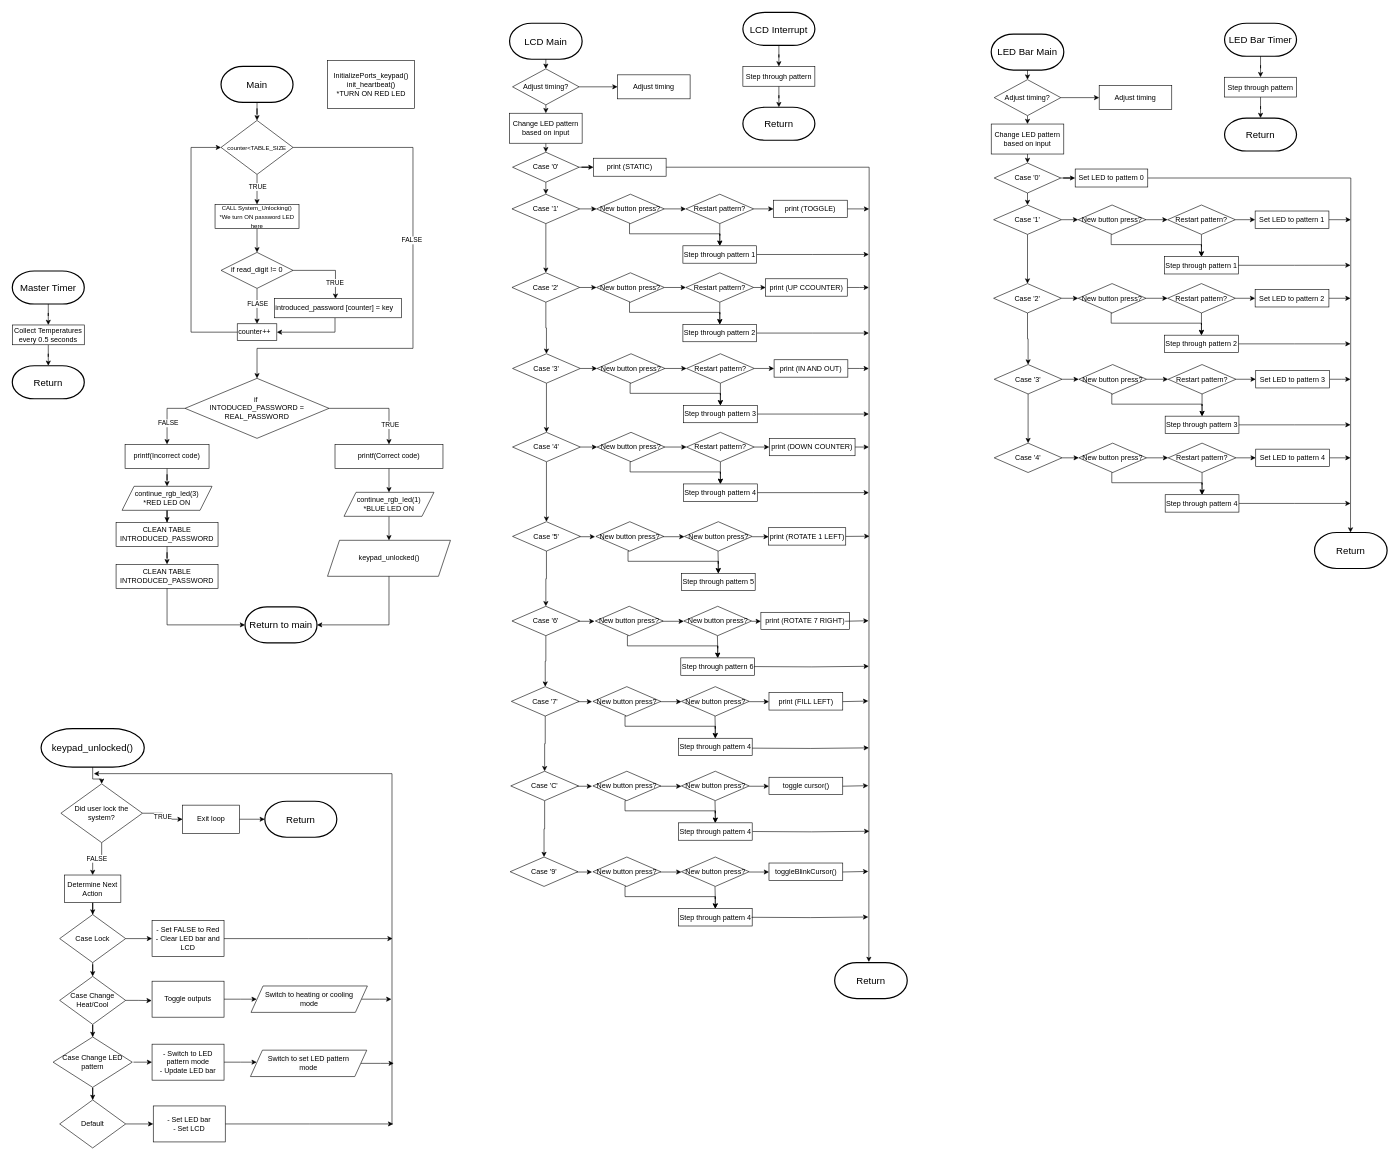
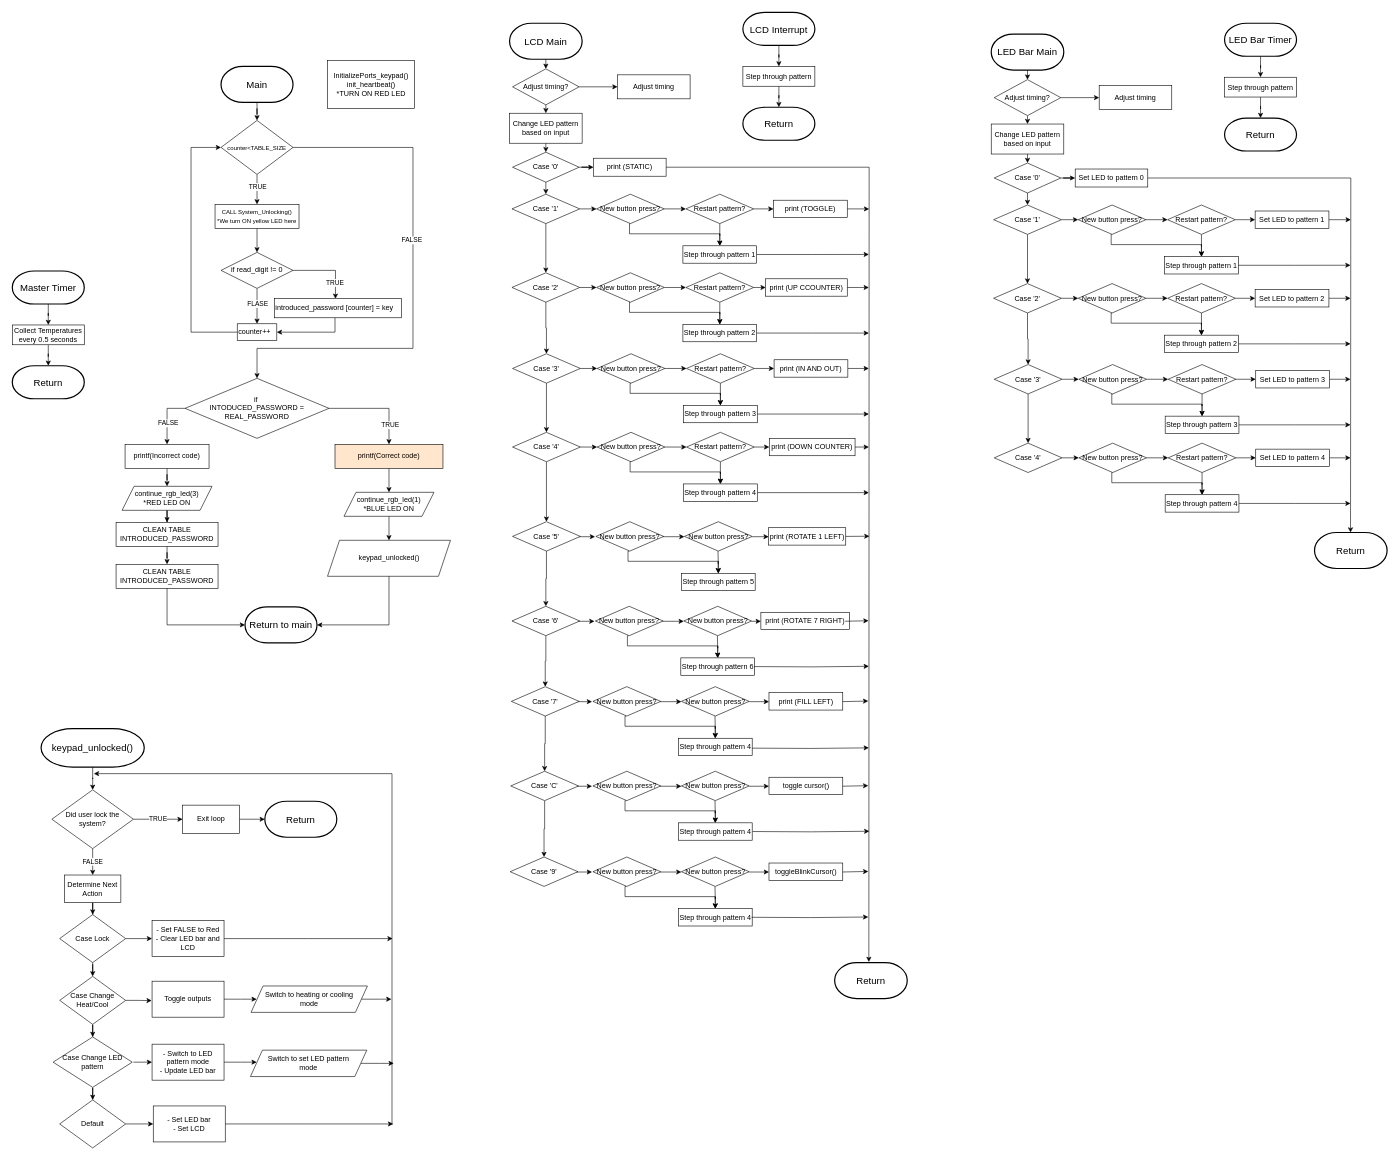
(257, 216) -> (257, 216)
(389, 456) -> (389, 456)
(102, 813) -> (93, 819)
